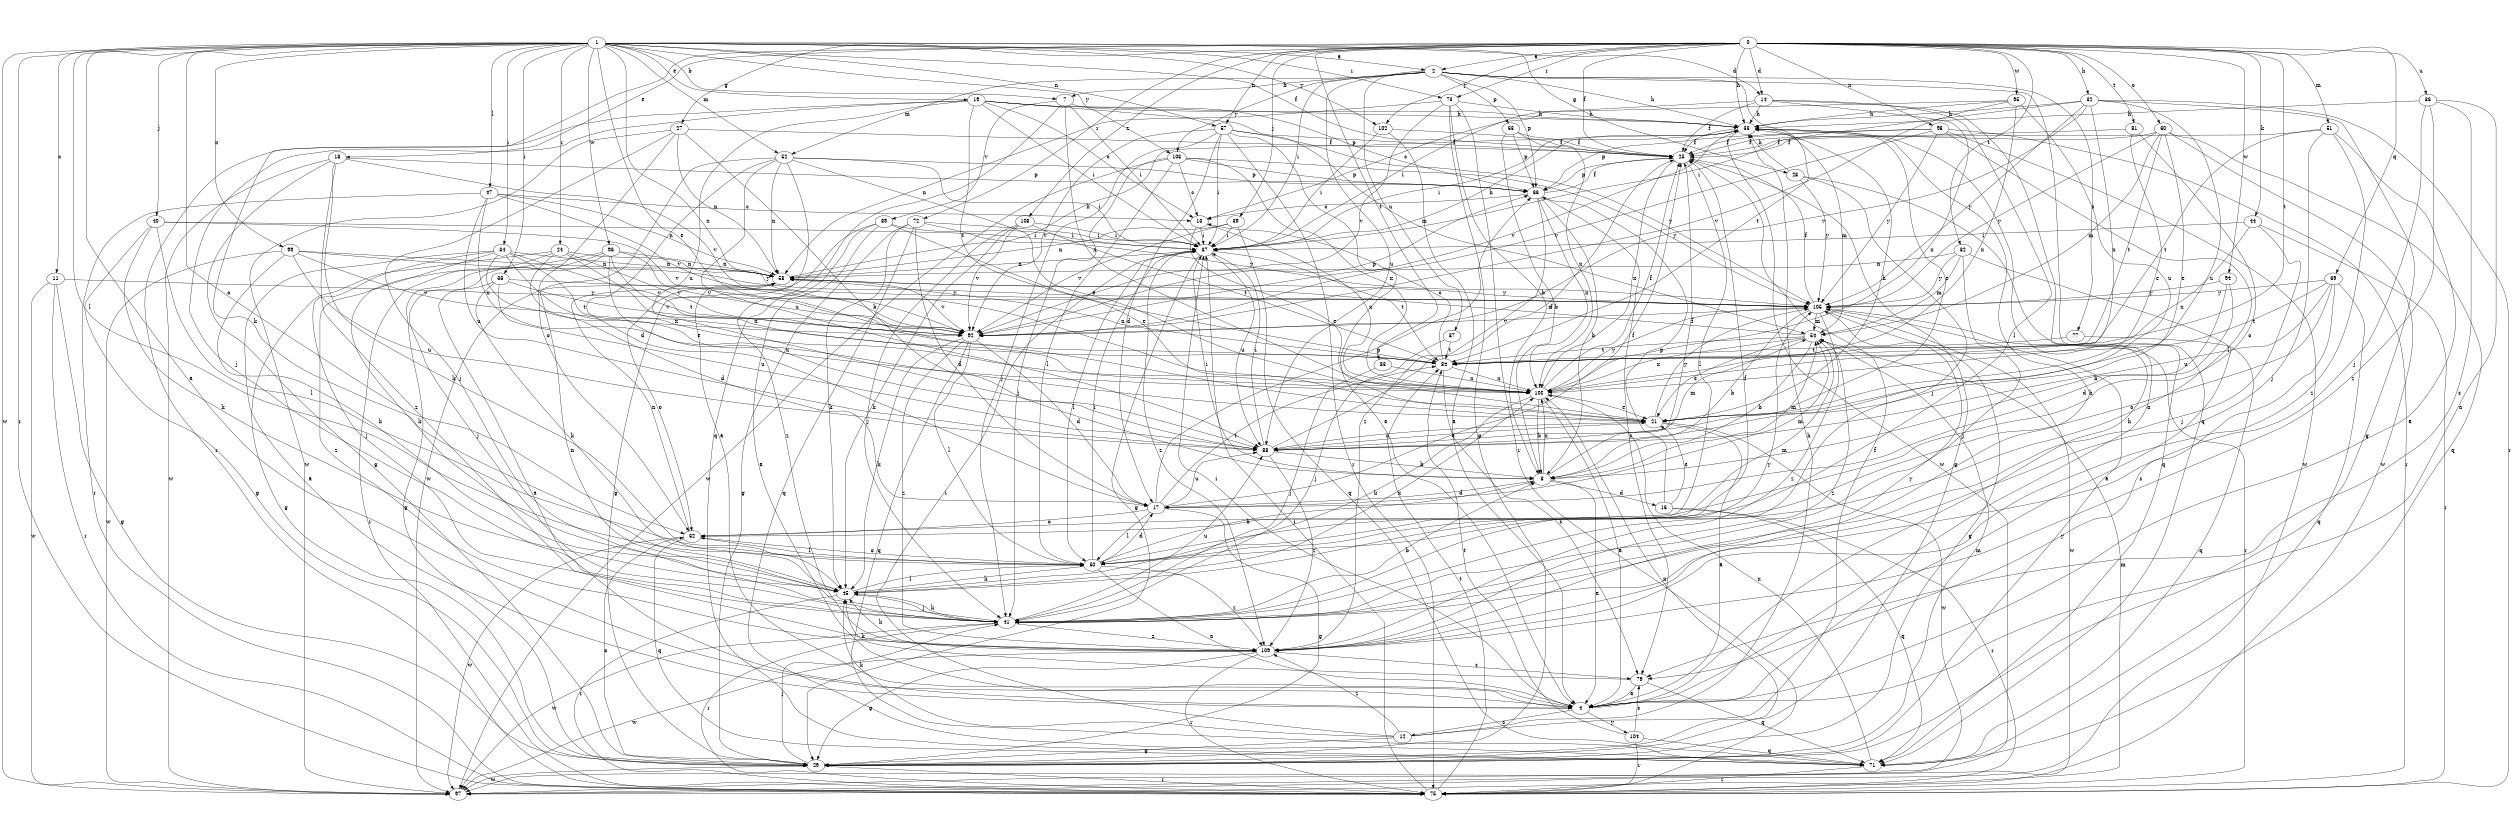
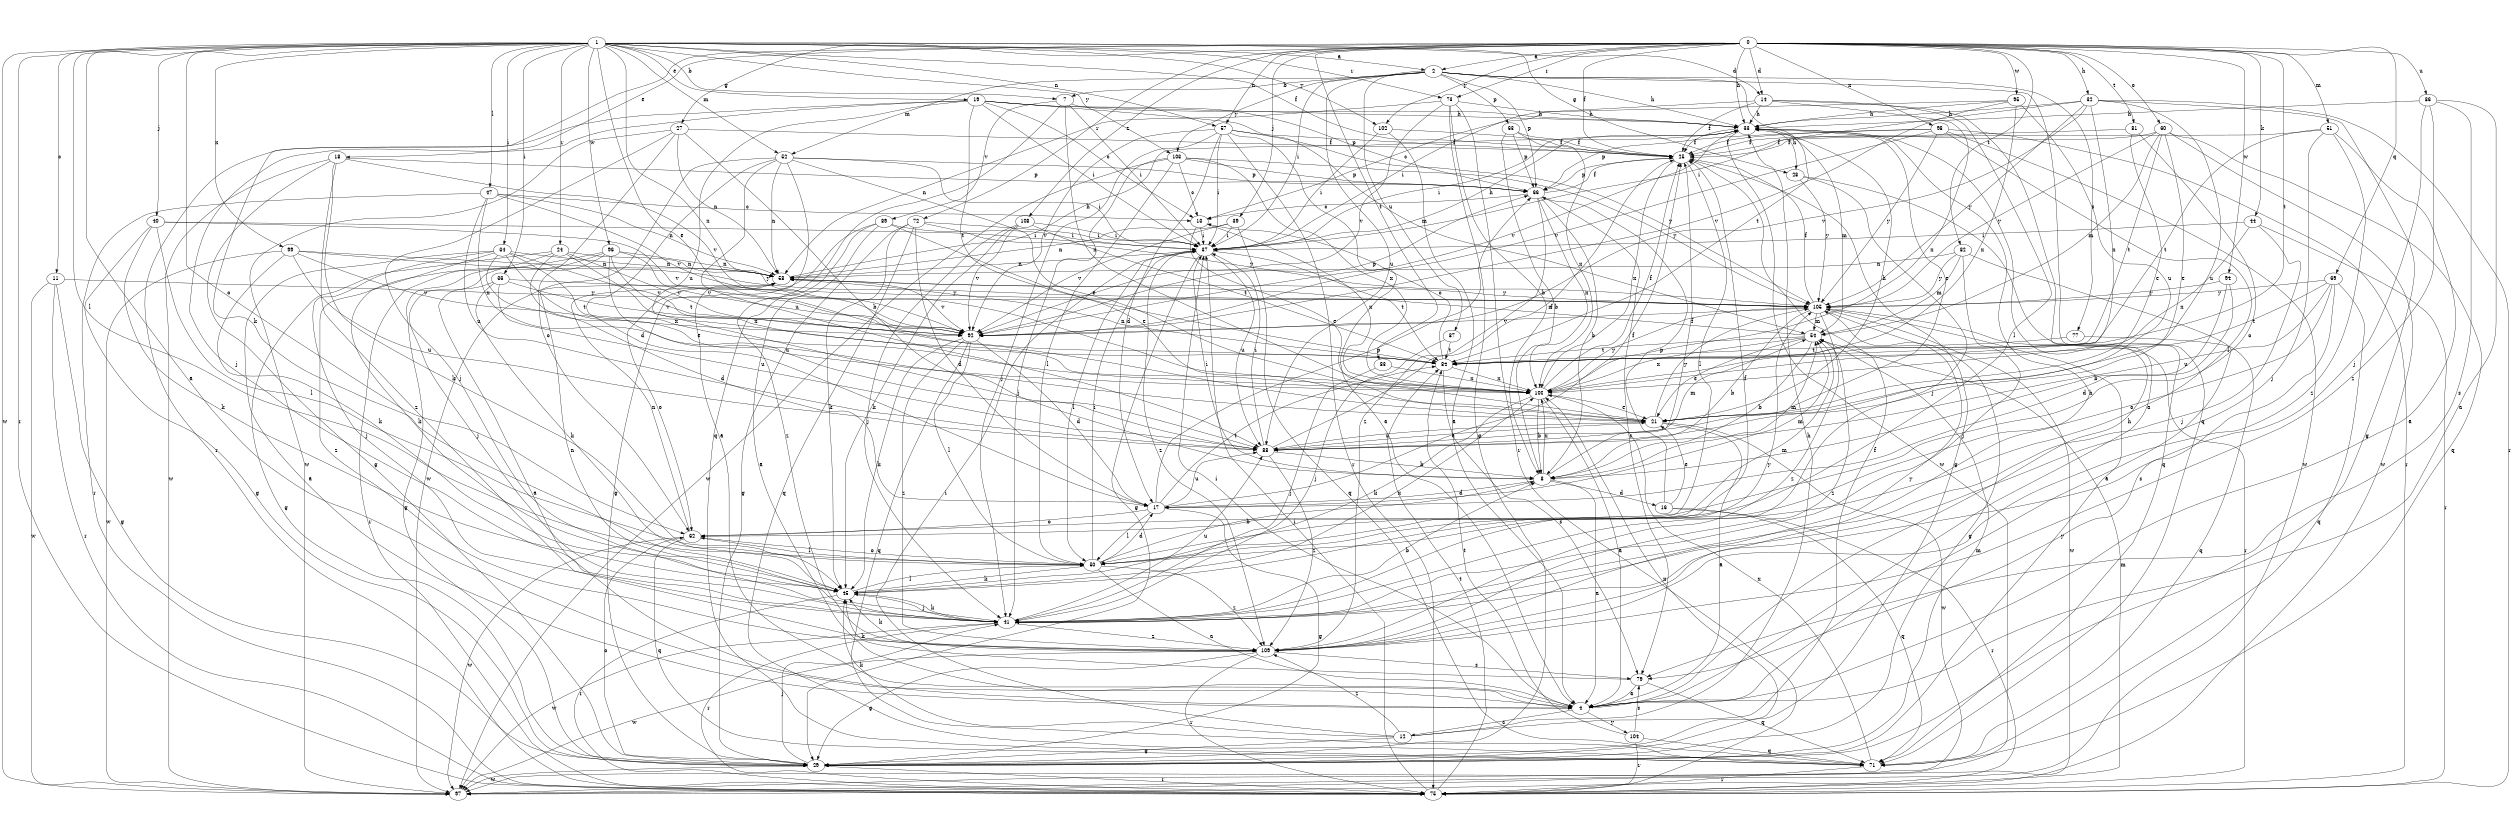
(1769, 155) -> (1791, 143)
